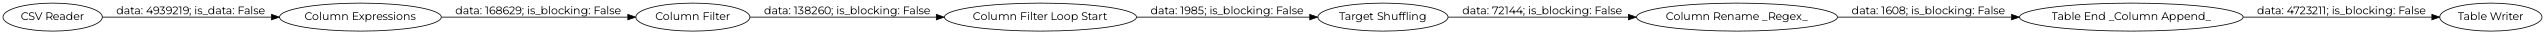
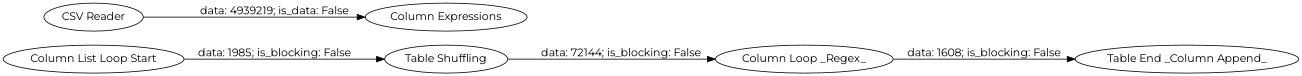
(693, 17) -> none
(1040, 17) -> (94, 59)
(1383, 17) -> (446, 59)
(1737, 17) -> (804, 59)
(2491, 17) -> none
